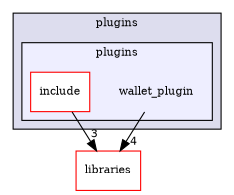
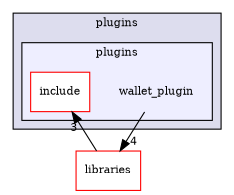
(81, 127) -> (87, 136)
